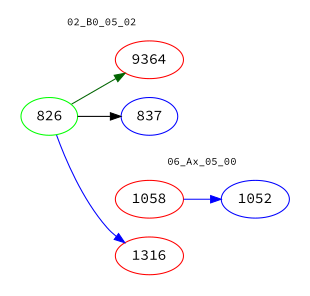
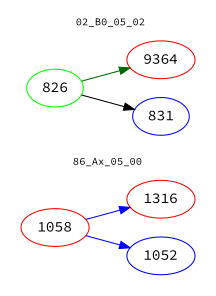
(149, 116) -> (161, 116)
(202, 162) -> (108, 162)
(81, 189) -> (103, 215)
